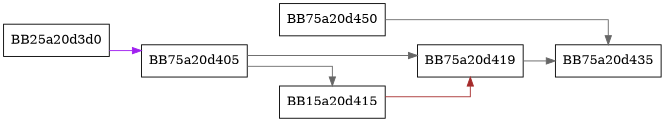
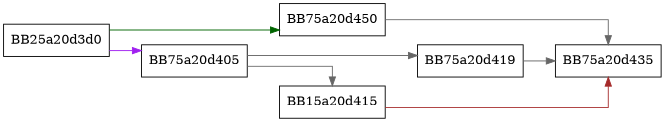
none -> (190, 30)
(433, 97) -> (507, 108)
